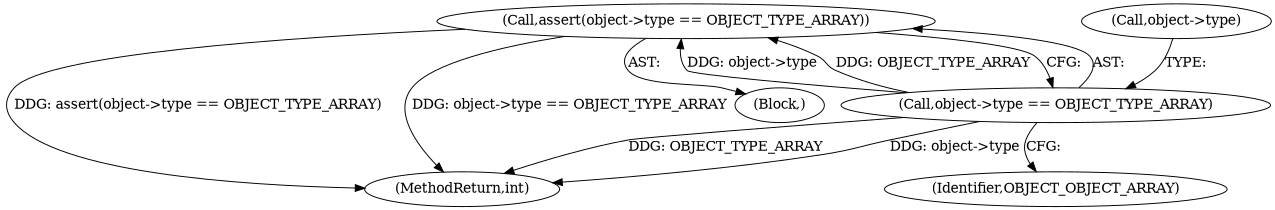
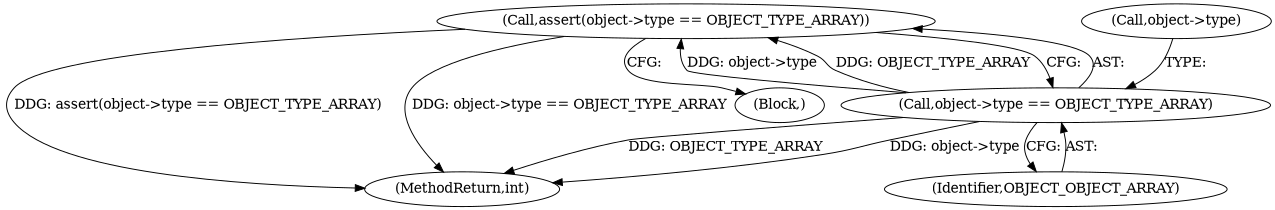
(646, 63) -> (646, 63)
none -> (1066, 152)
